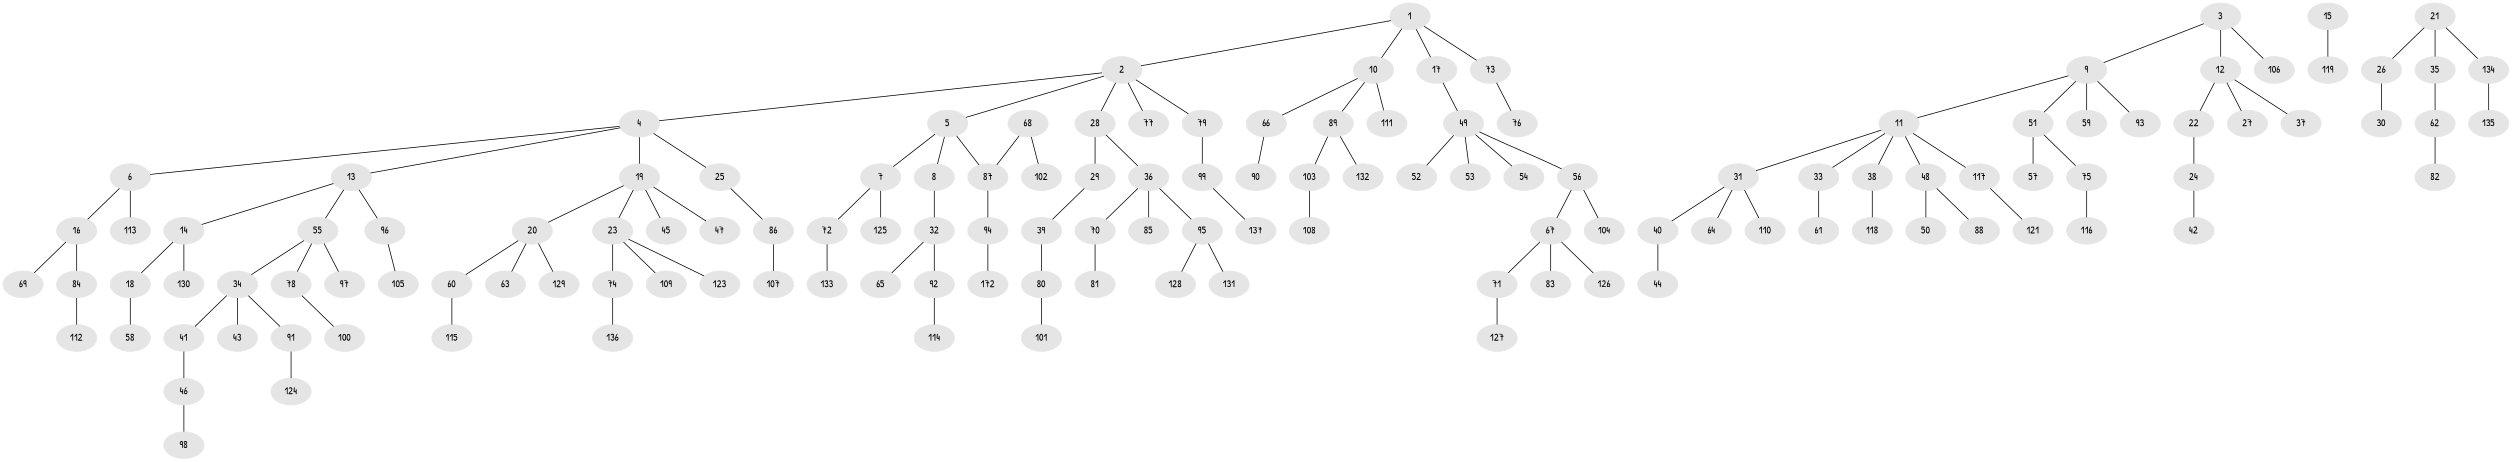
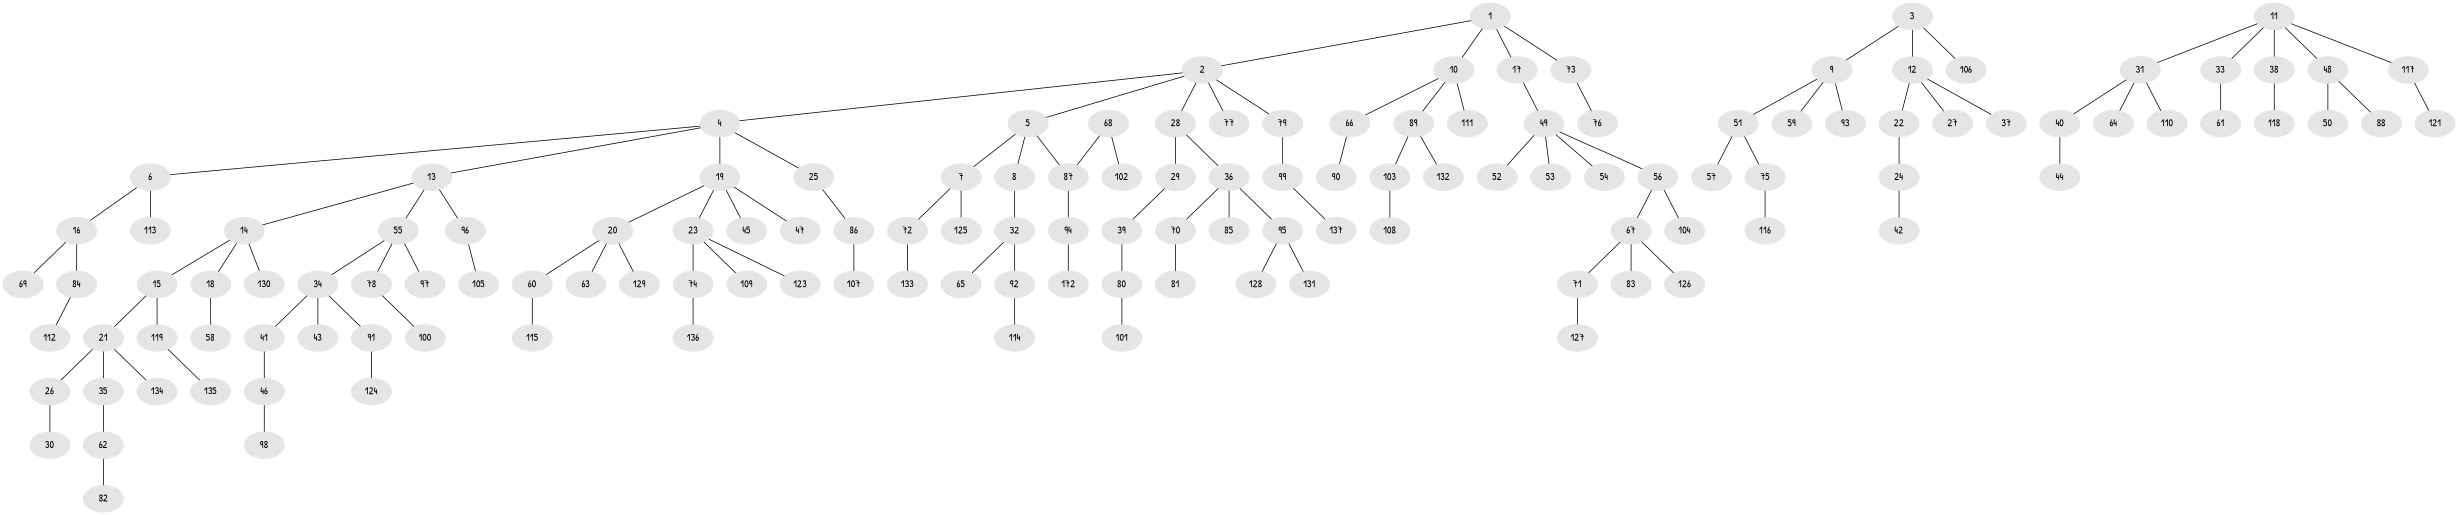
(1993, 97) -> none
(2489, 97) -> (184, 365)
none -> (201, 258)
none -> (130, 311)
